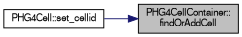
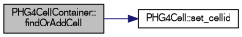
(116, 19) -> (116, 19)
